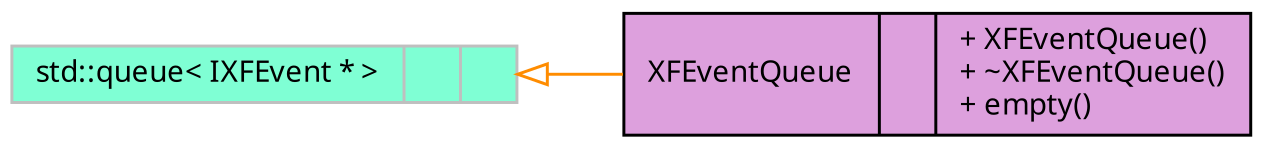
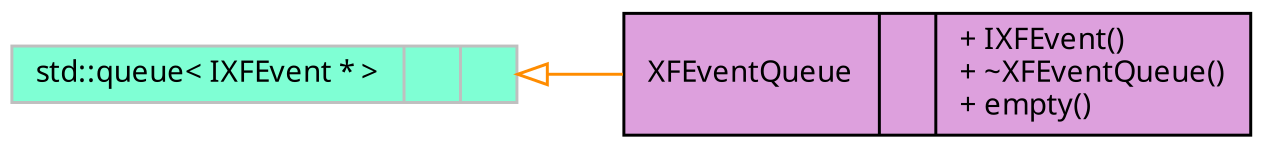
(1084, 40) -> (1043, 40)
